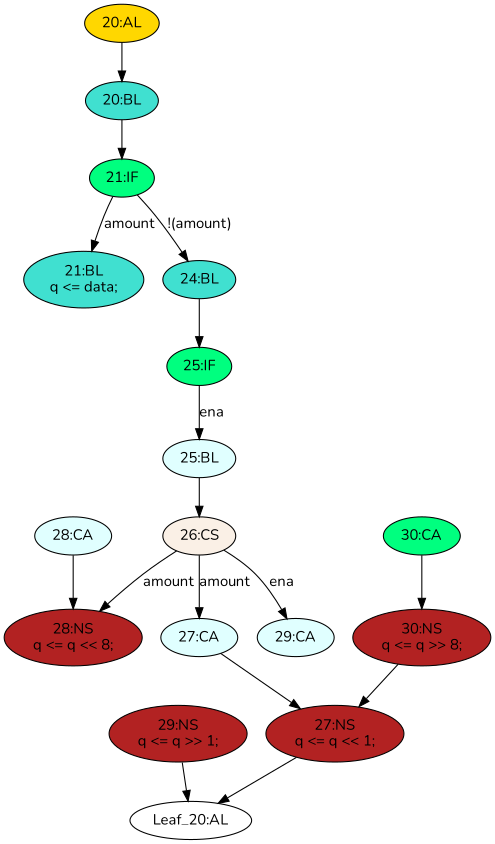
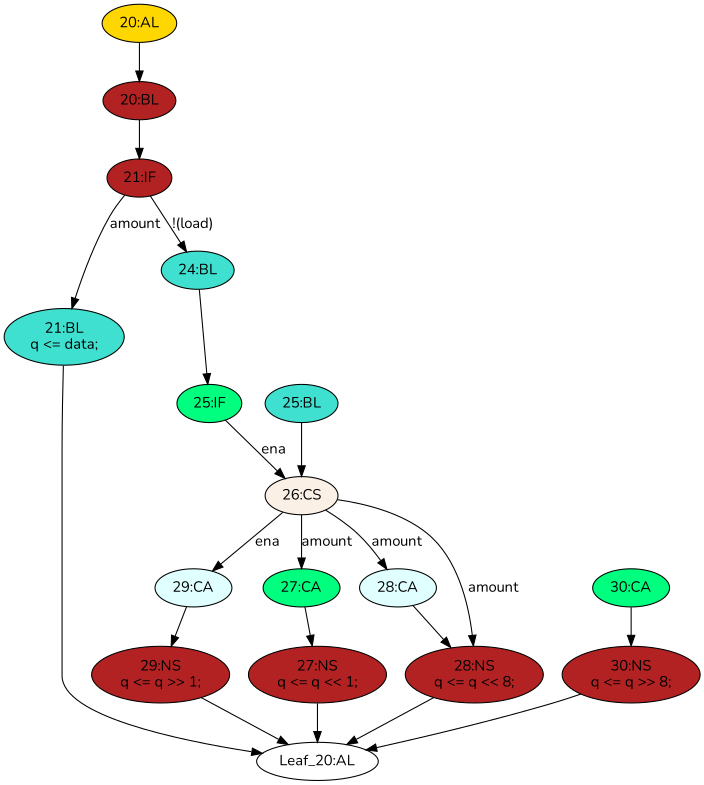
(122, 101) -> (139, 101)
(122, 178) -> (139, 178)
(200, 224) -> (193, 224)
(199, 407) -> (251, 446)
(199, 459) -> (302, 403)
none -> (356, 532)
none -> (181, 622)
none -> (62, 627)
(199, 638) -> (302, 588)
(382, 681) -> (479, 723)
none -> (395, 719)
